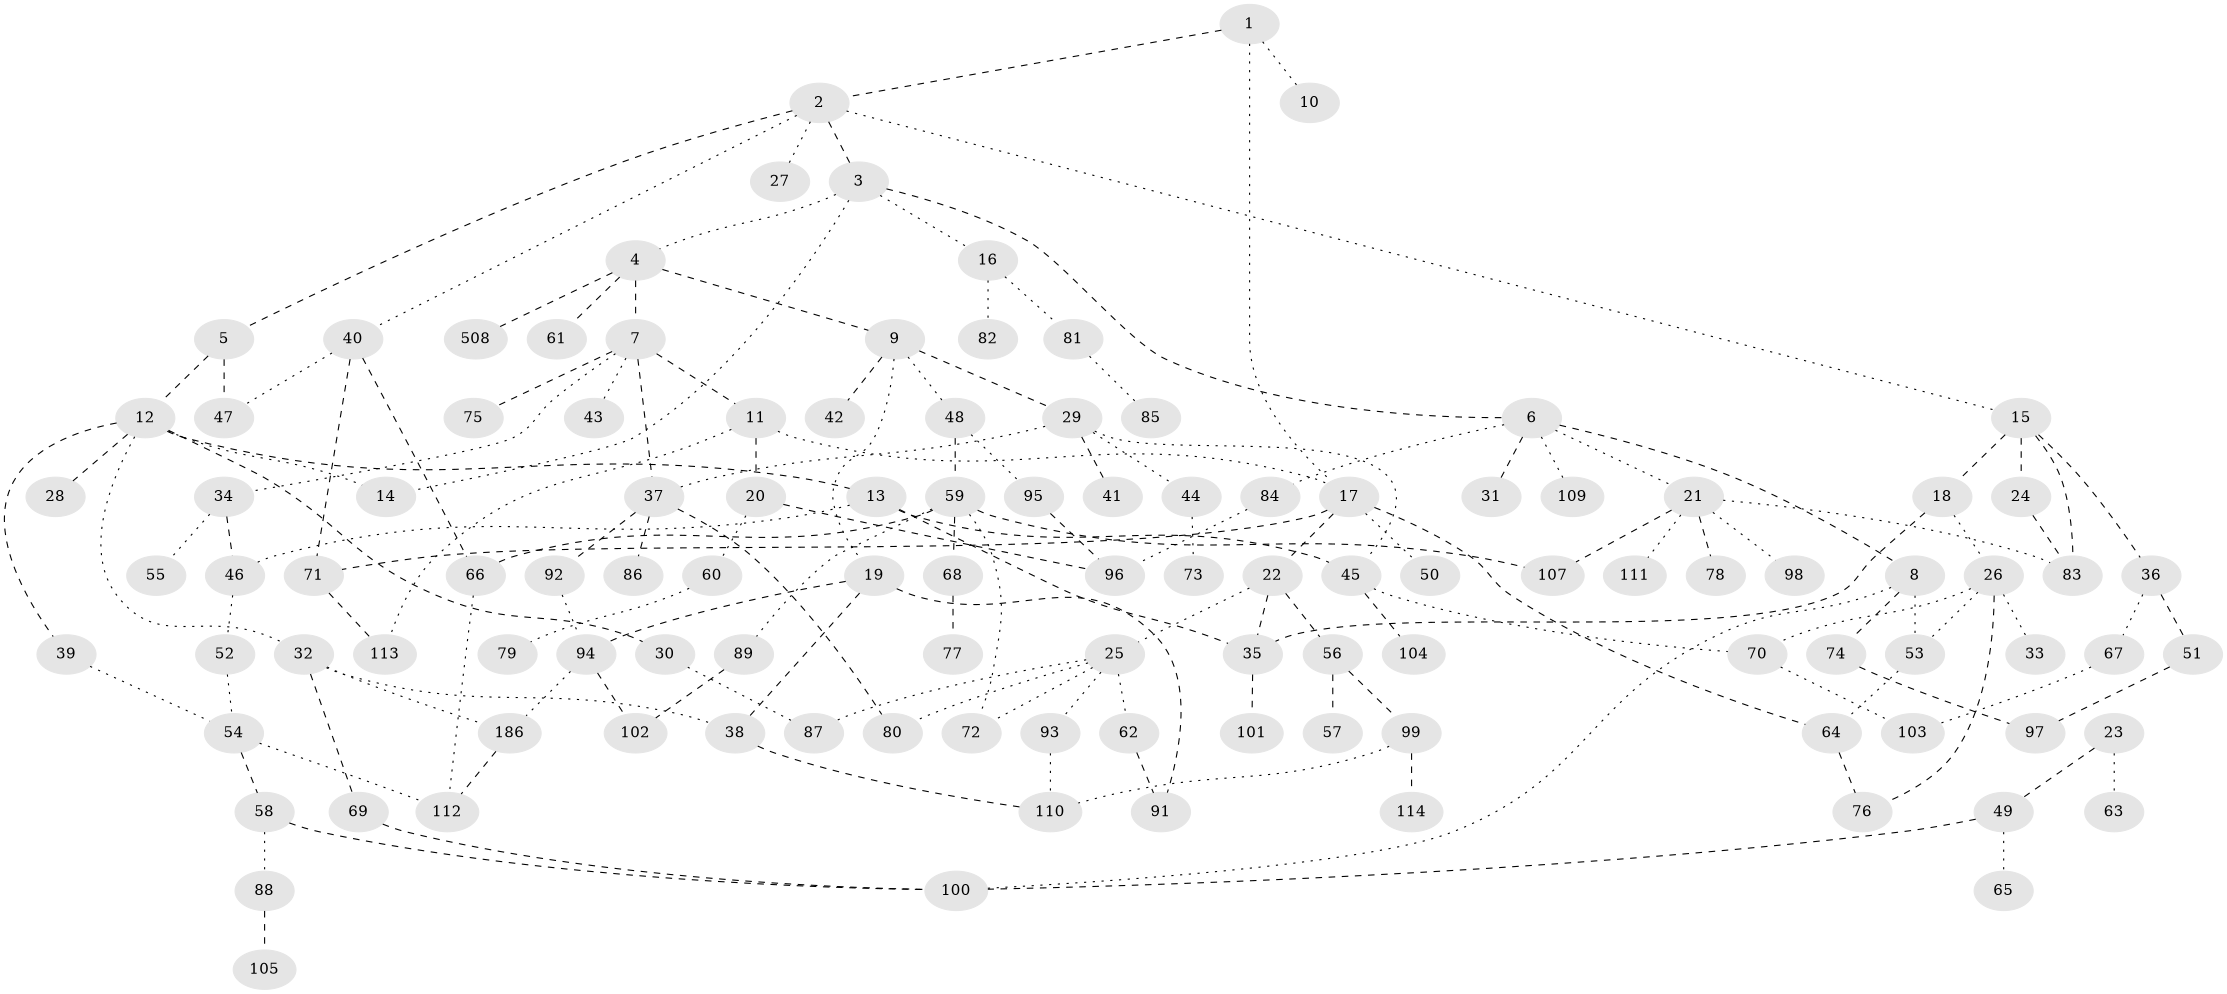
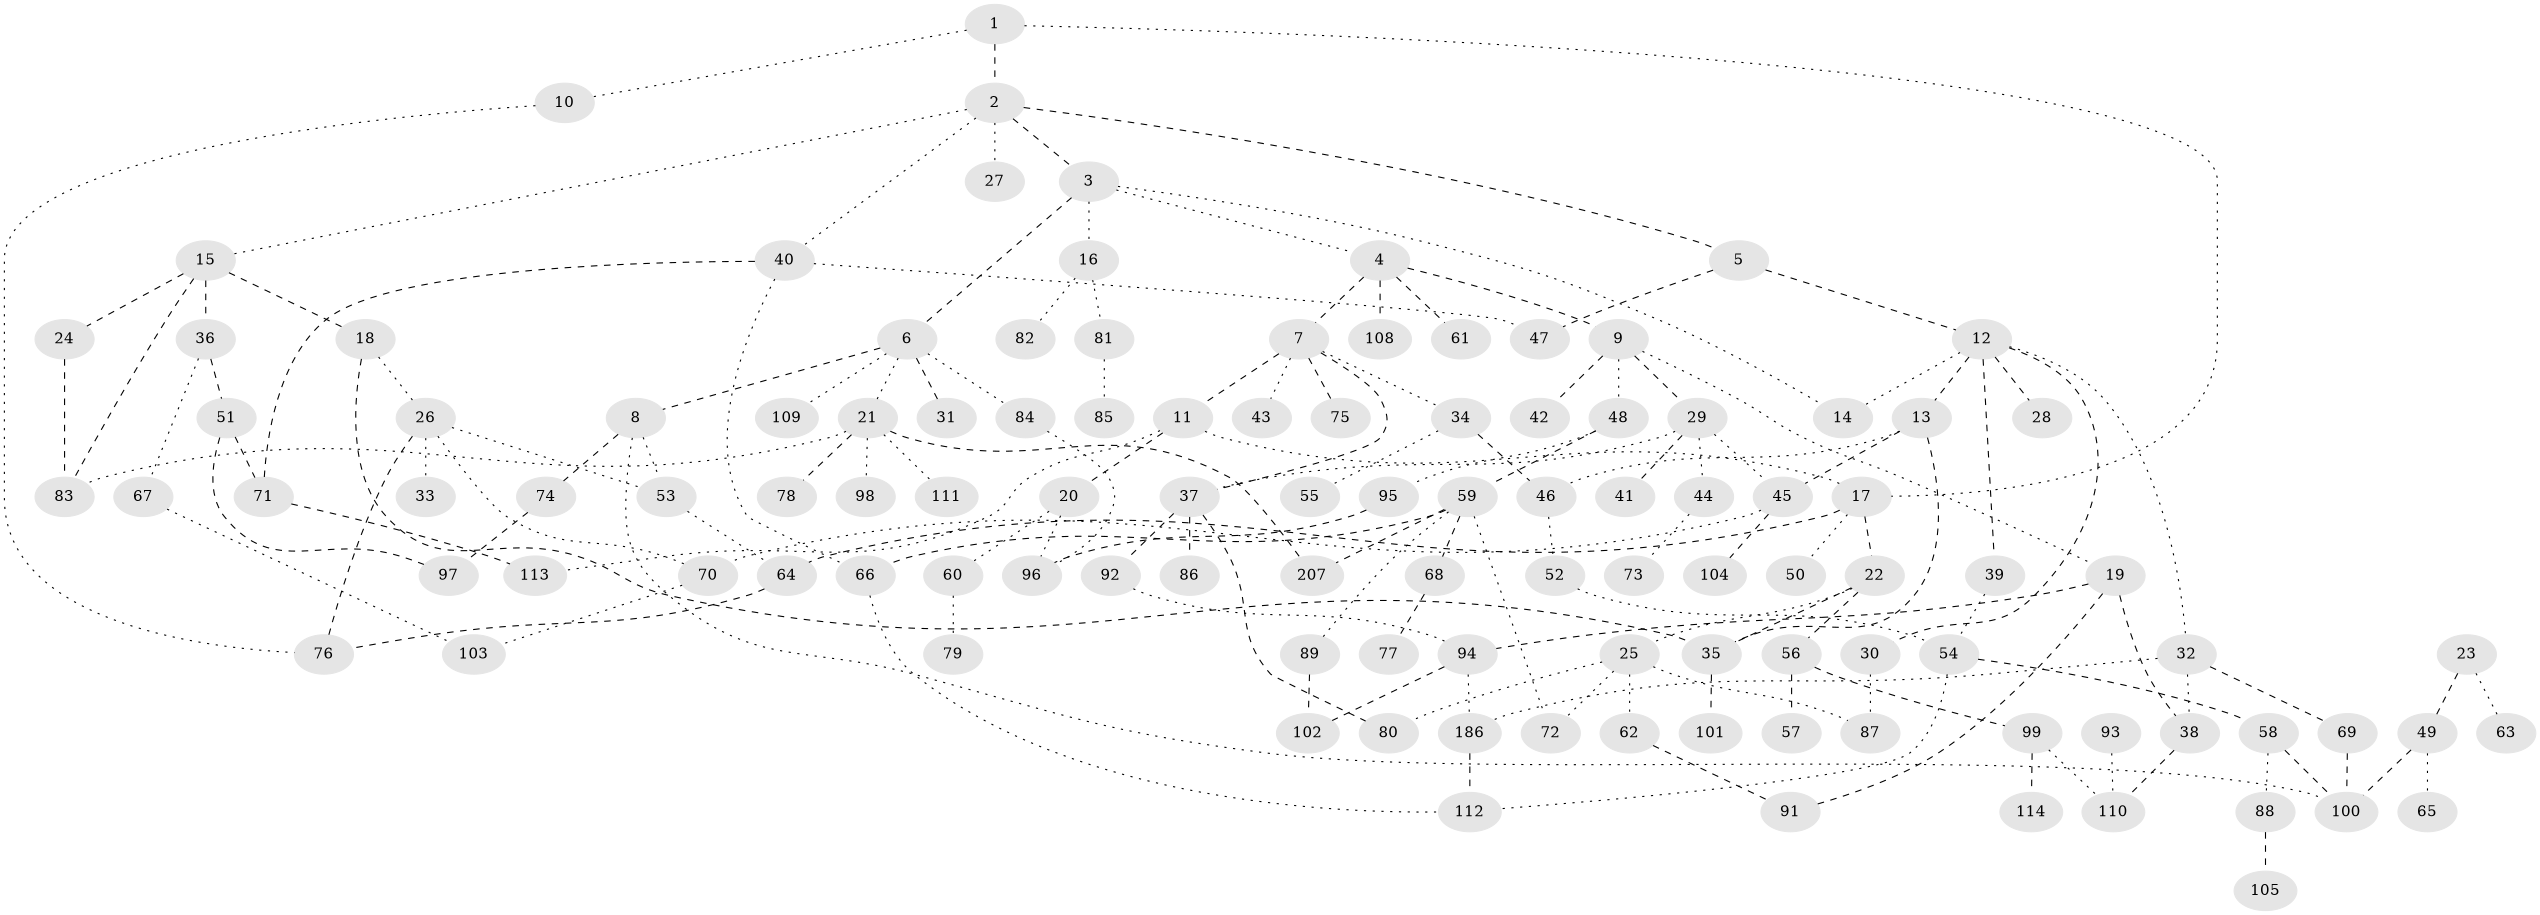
none -> (4, 271)
(476, 339) -> (1380, 339)
(412, 452) -> (728, 448)
(935, 538) -> (1054, 530)
(835, 547) -> (247, 460)
(1553, 576) -> (1312, 576)
(1083, 694) -> none
